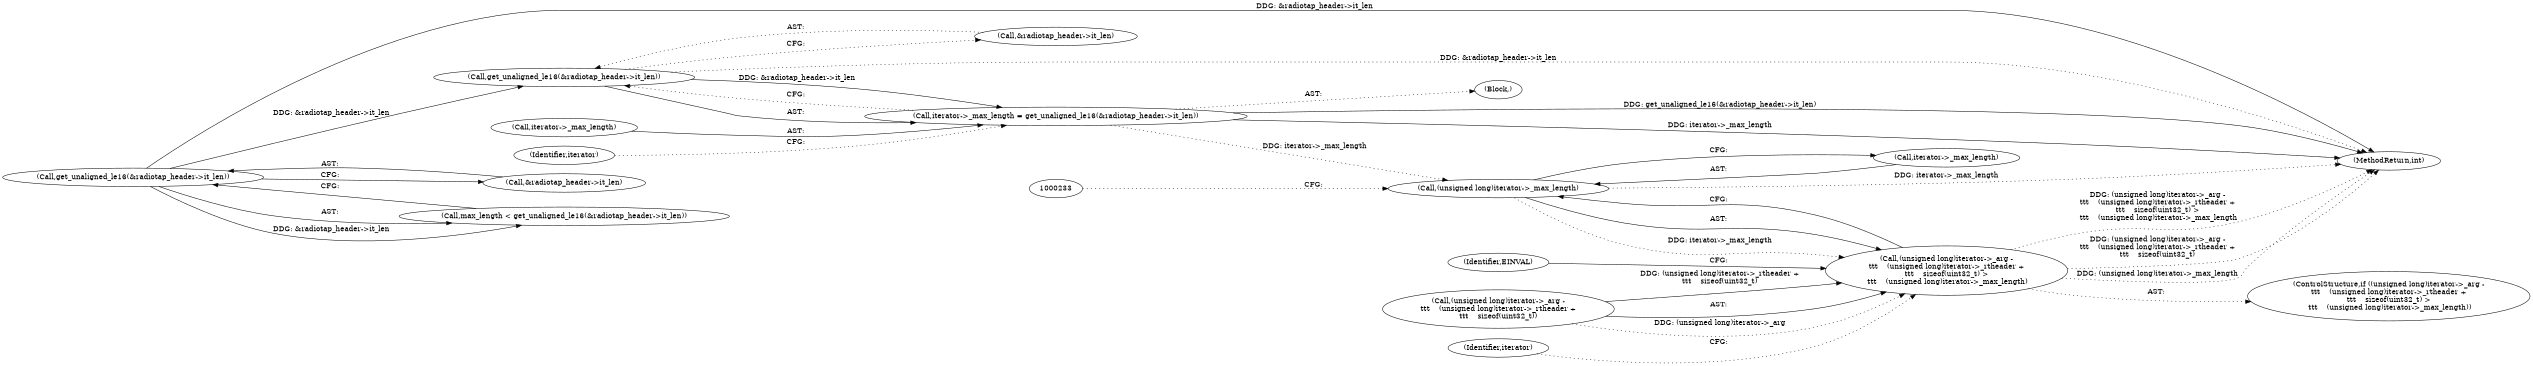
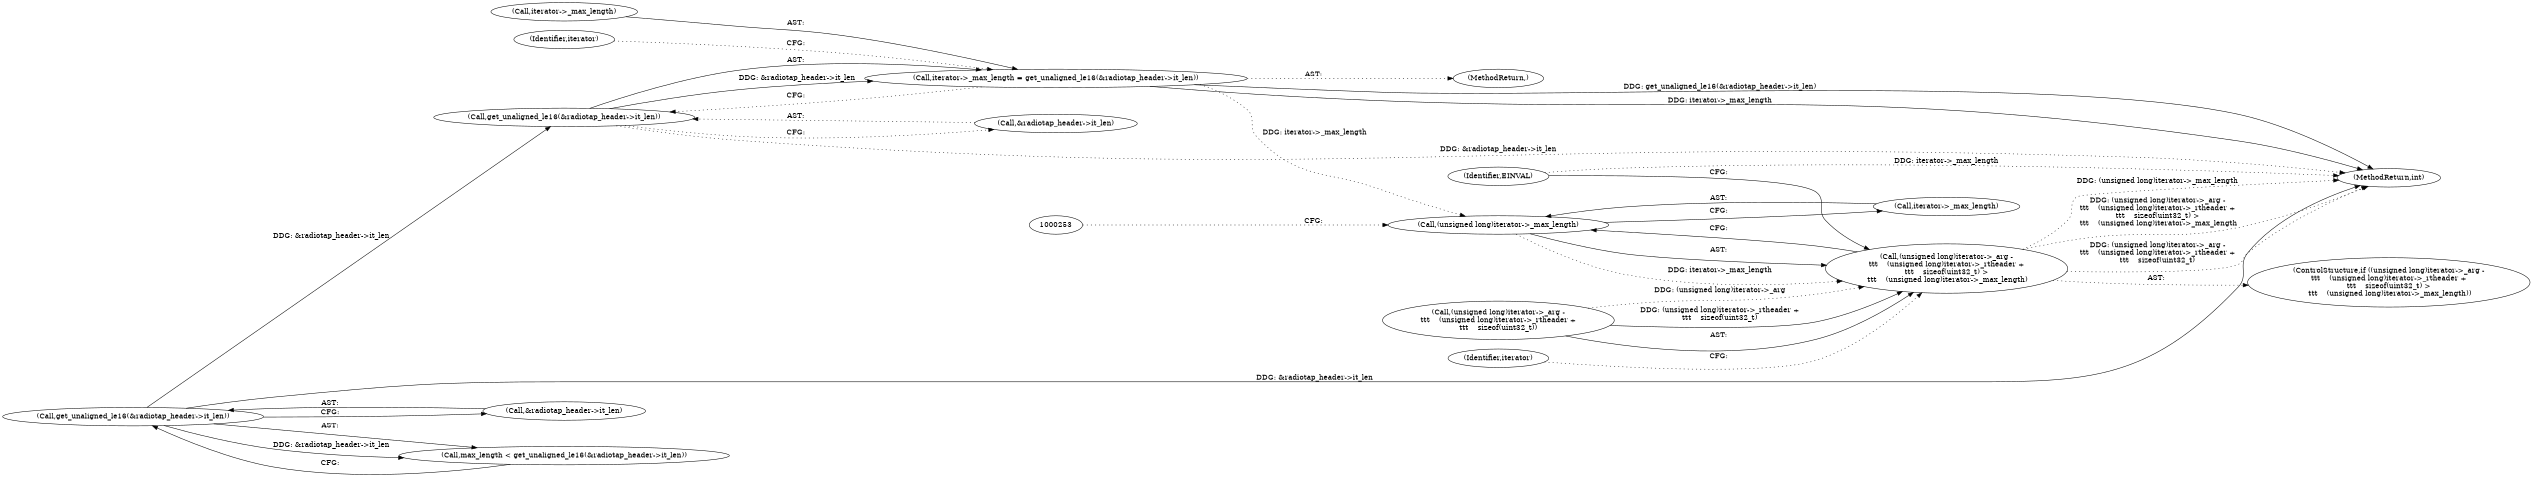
(1498, 90) -> (1498, 78)
(1972, 182) -> (1939, 165)
(1056, 189) -> (1056, 225)
